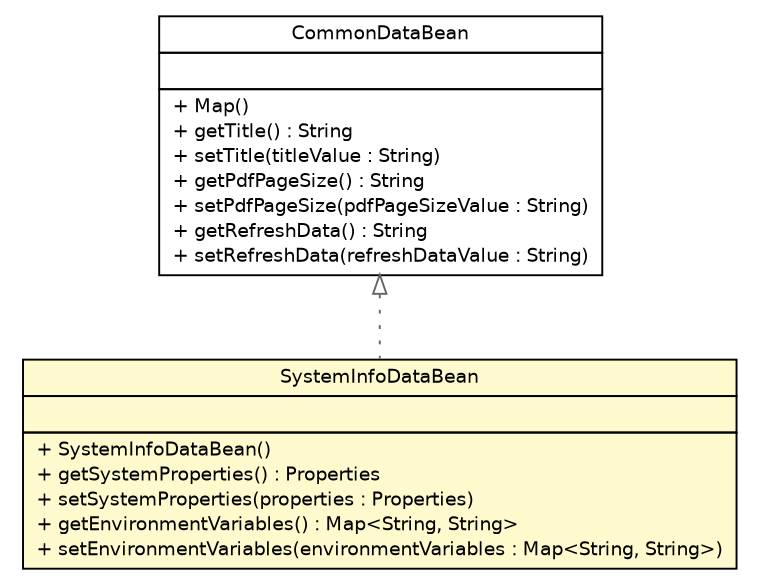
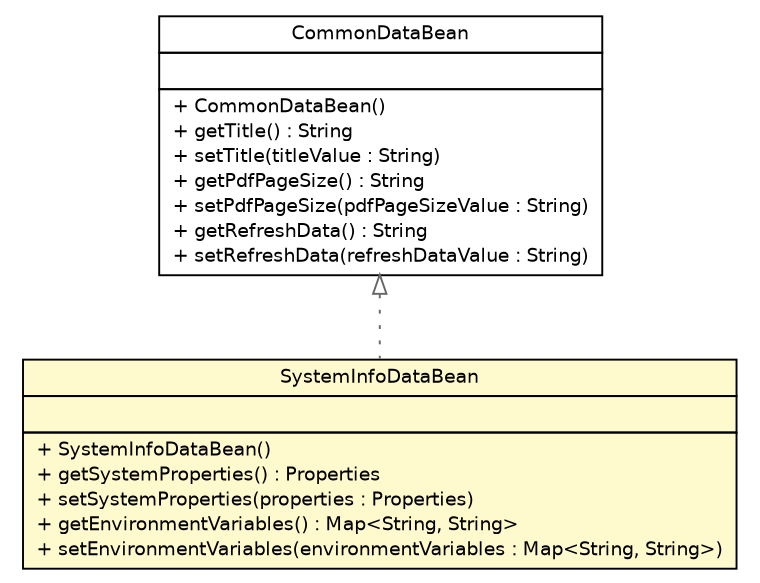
(211, 106) -> (280, 106)
